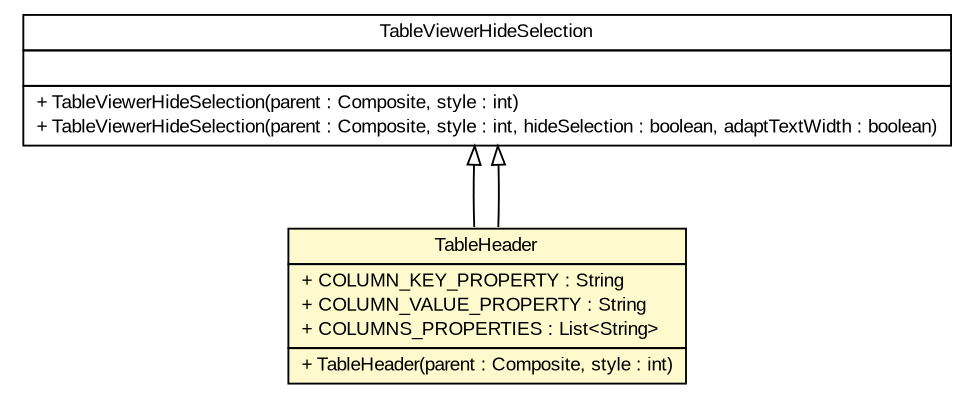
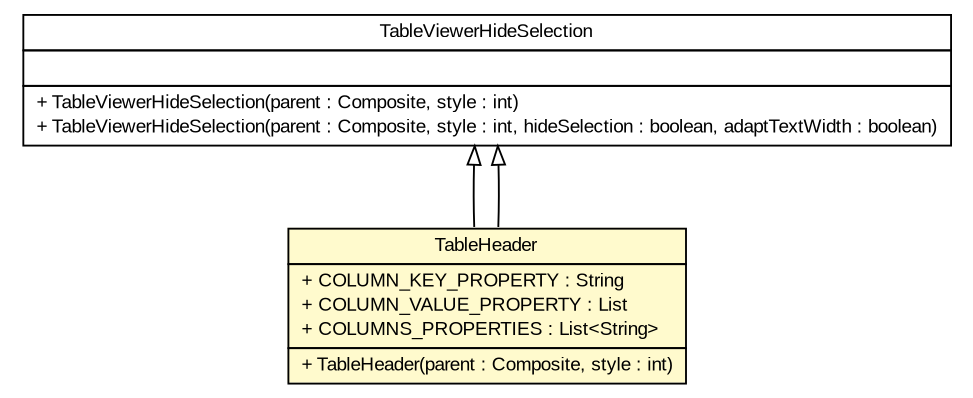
(474, 305) -> (465, 305)
